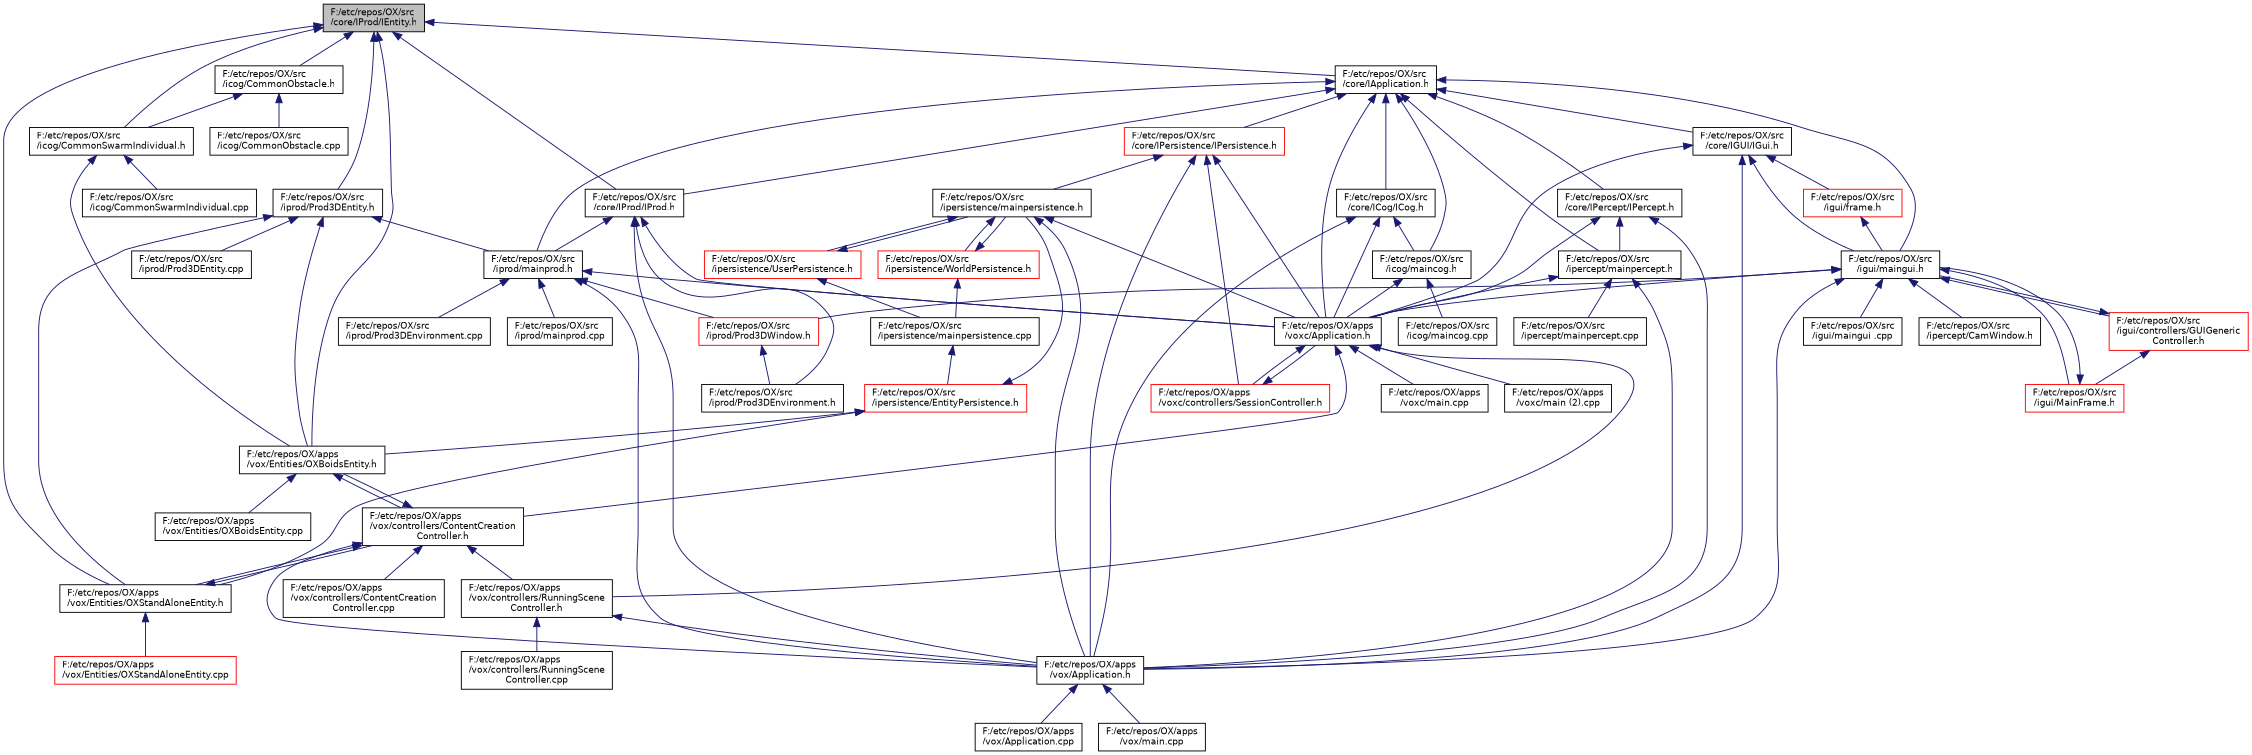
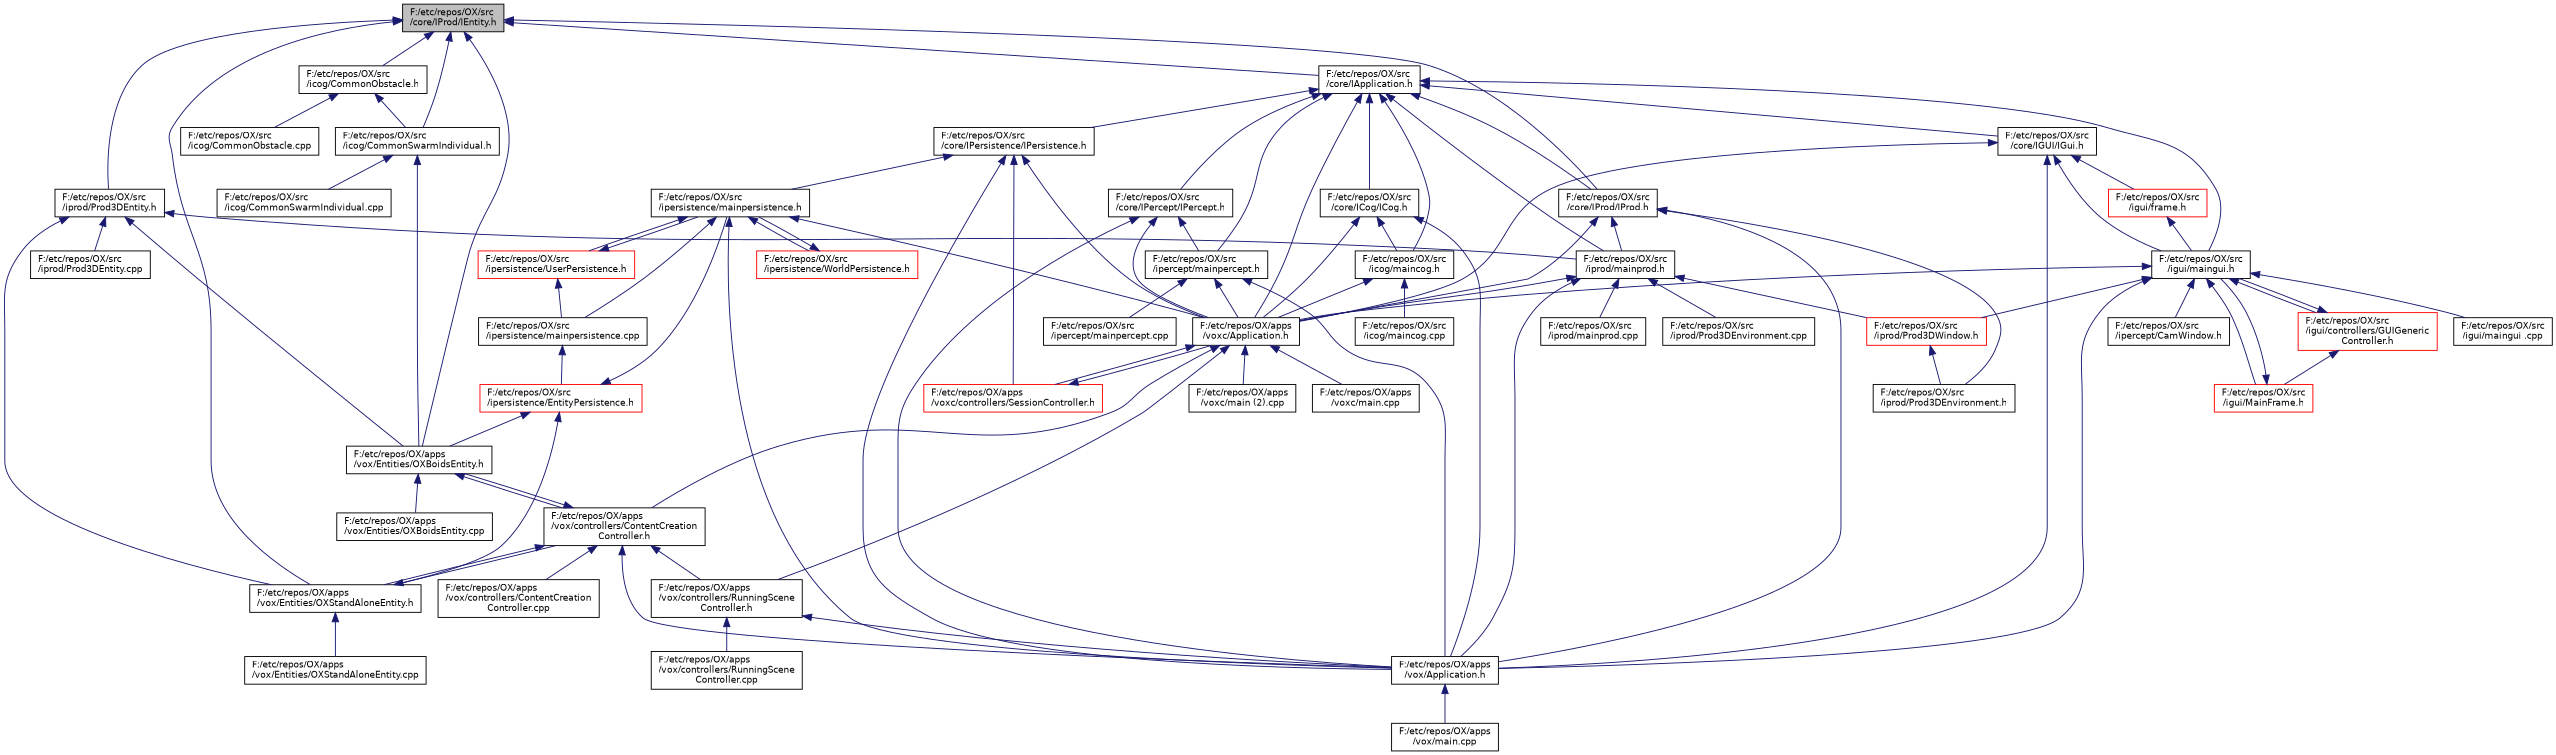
(1204, 141) -> (1014, 141)
(957, 298) -> (650, 274)
(145, 670) -> (335, 670)
(1029, 737) -> none
